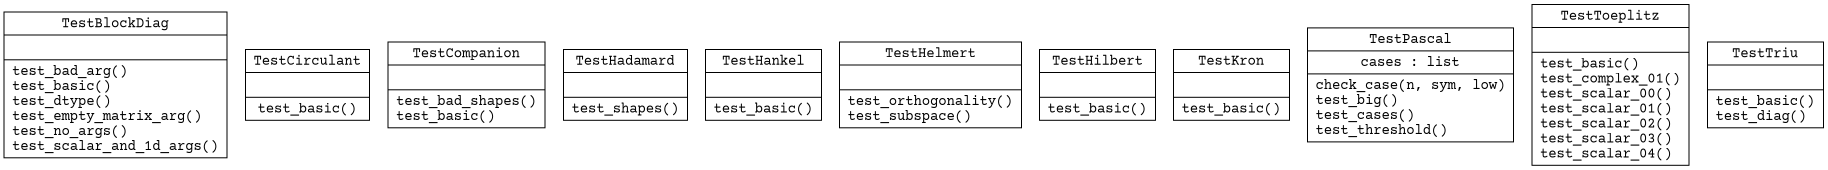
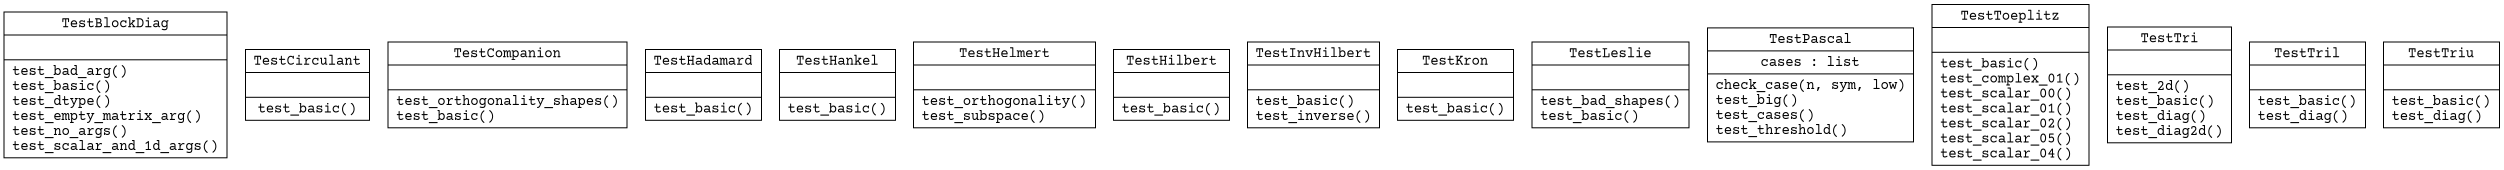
none -> (1314, 85)
none -> (1610, 85)
none -> (2170, 85)
none -> (2308, 85)
(466, 101) -> (508, 101)
(626, 108) -> (704, 108)
(1606, 138) -> (2006, 138)
